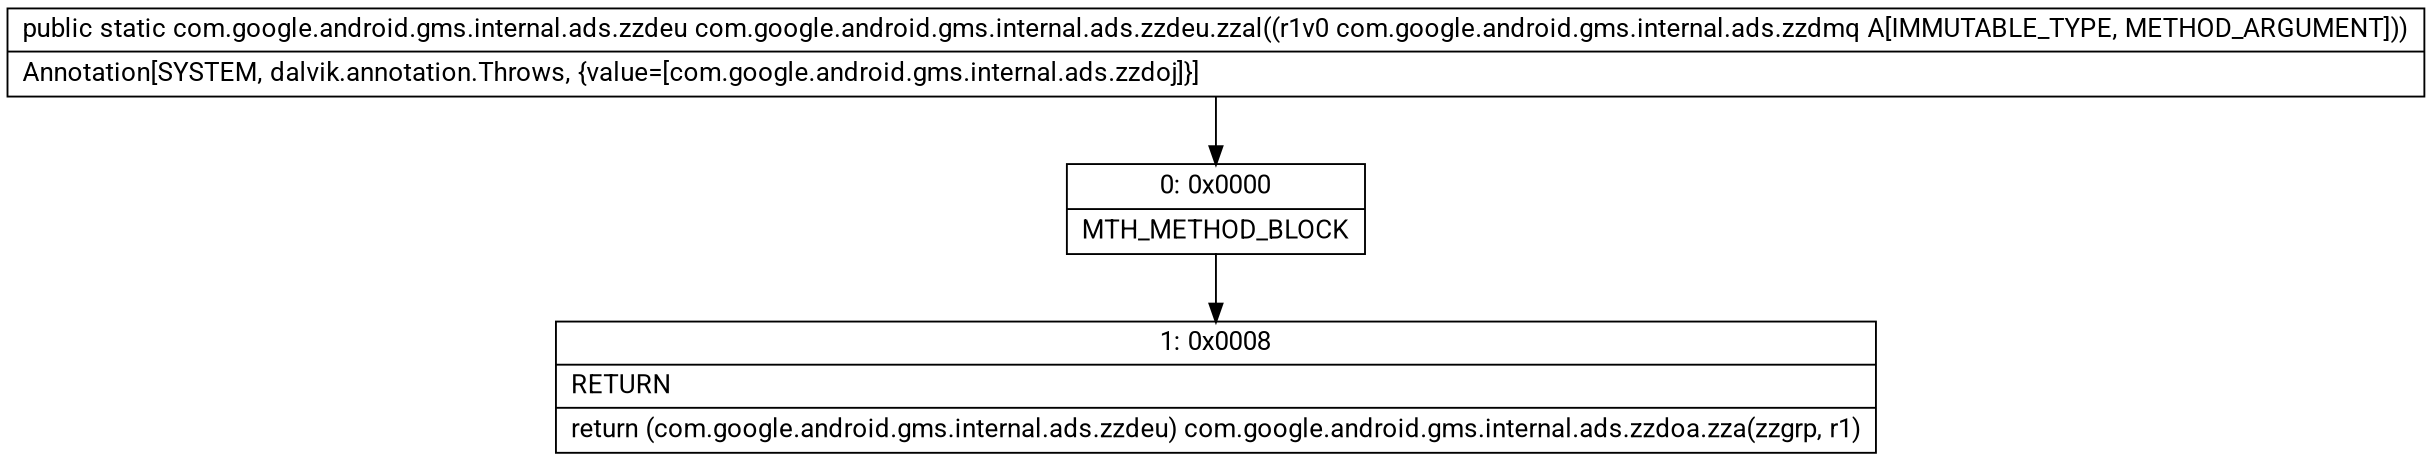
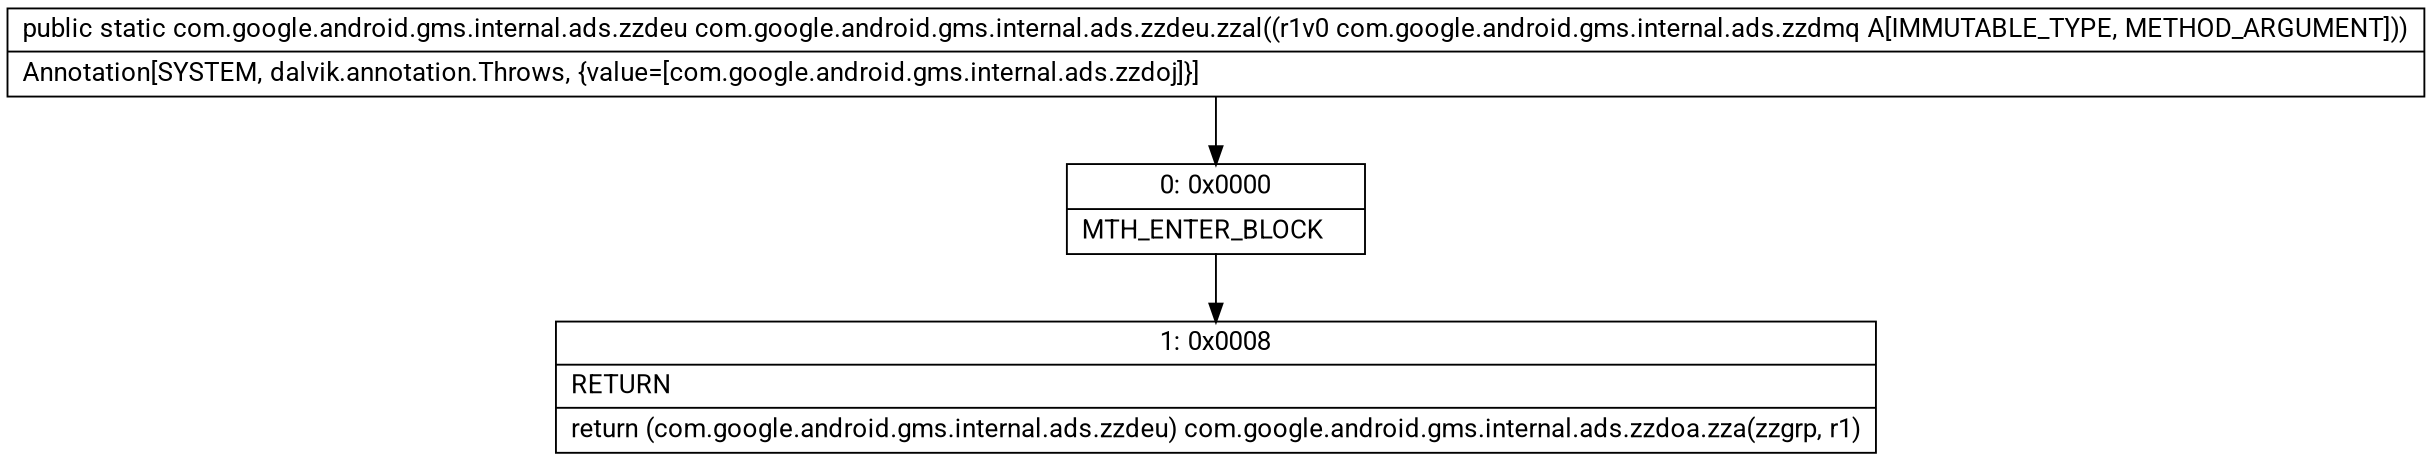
(1216, 231) -> (1204, 231)
